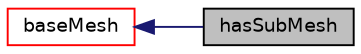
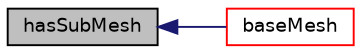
(179, 27) -> (202, 27)
